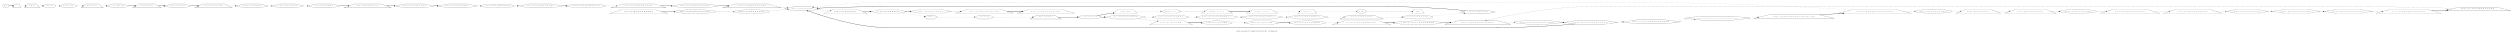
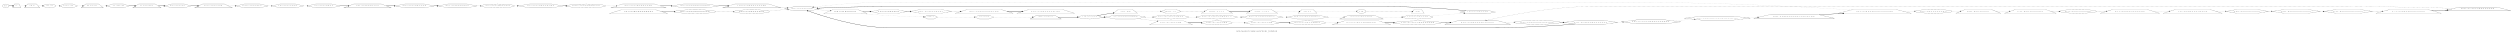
(912, 15) -> (892, 16)
